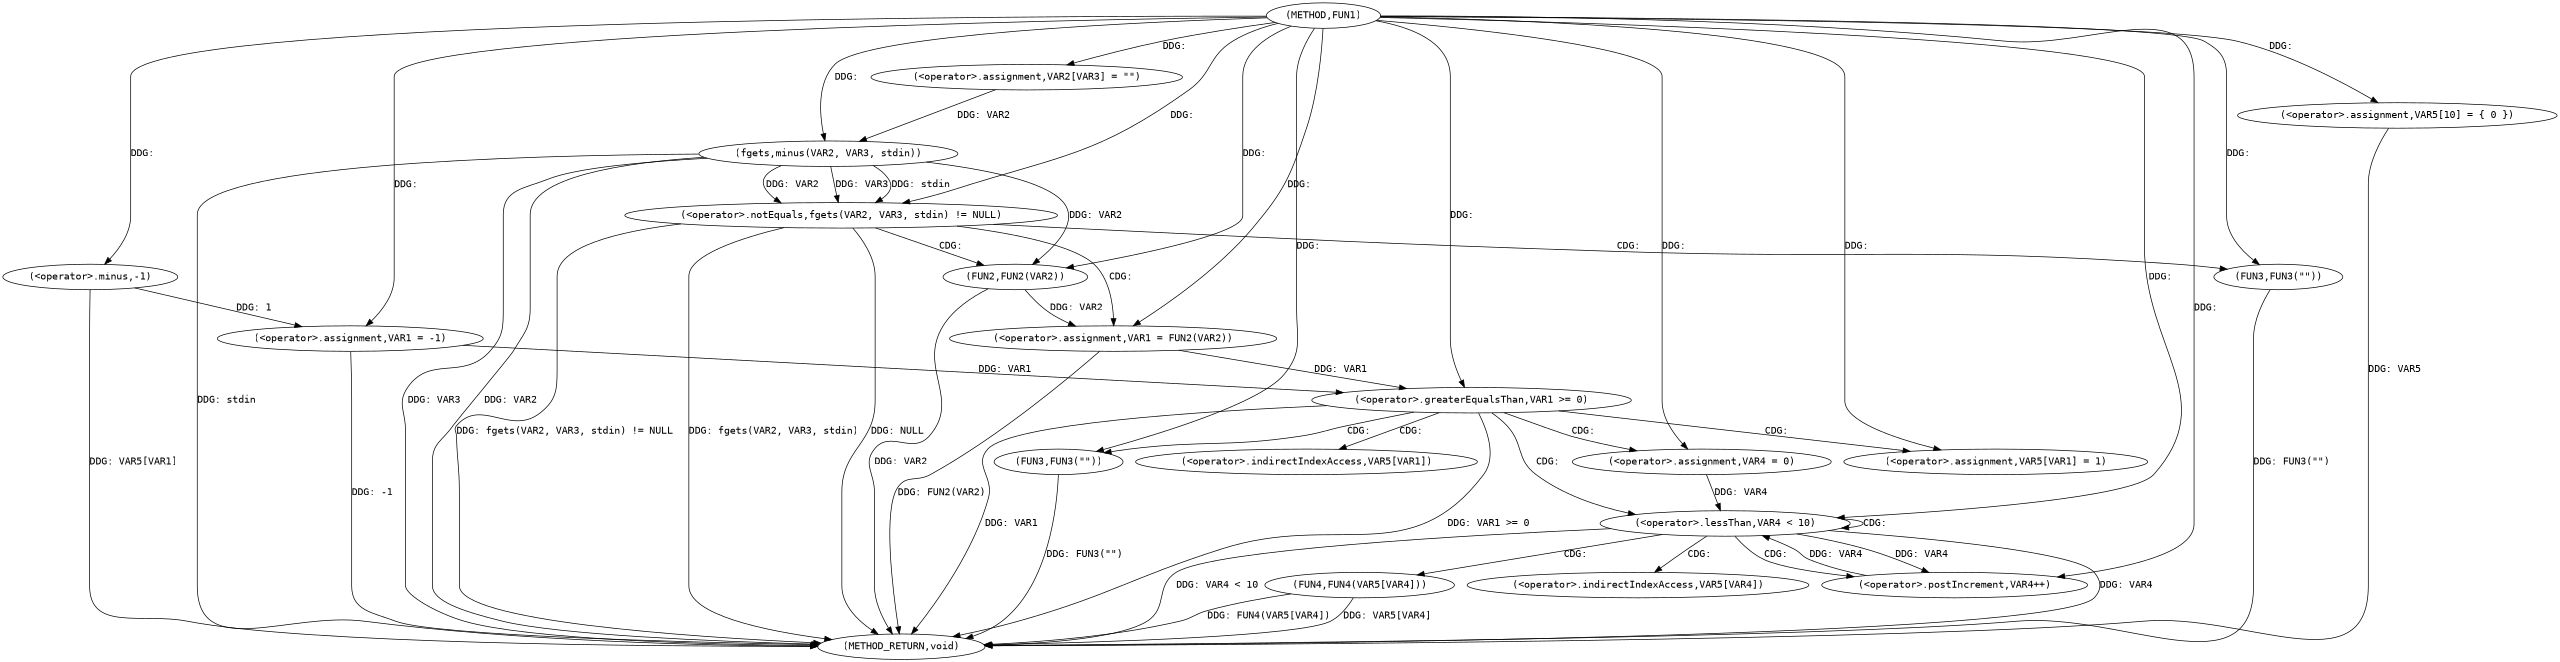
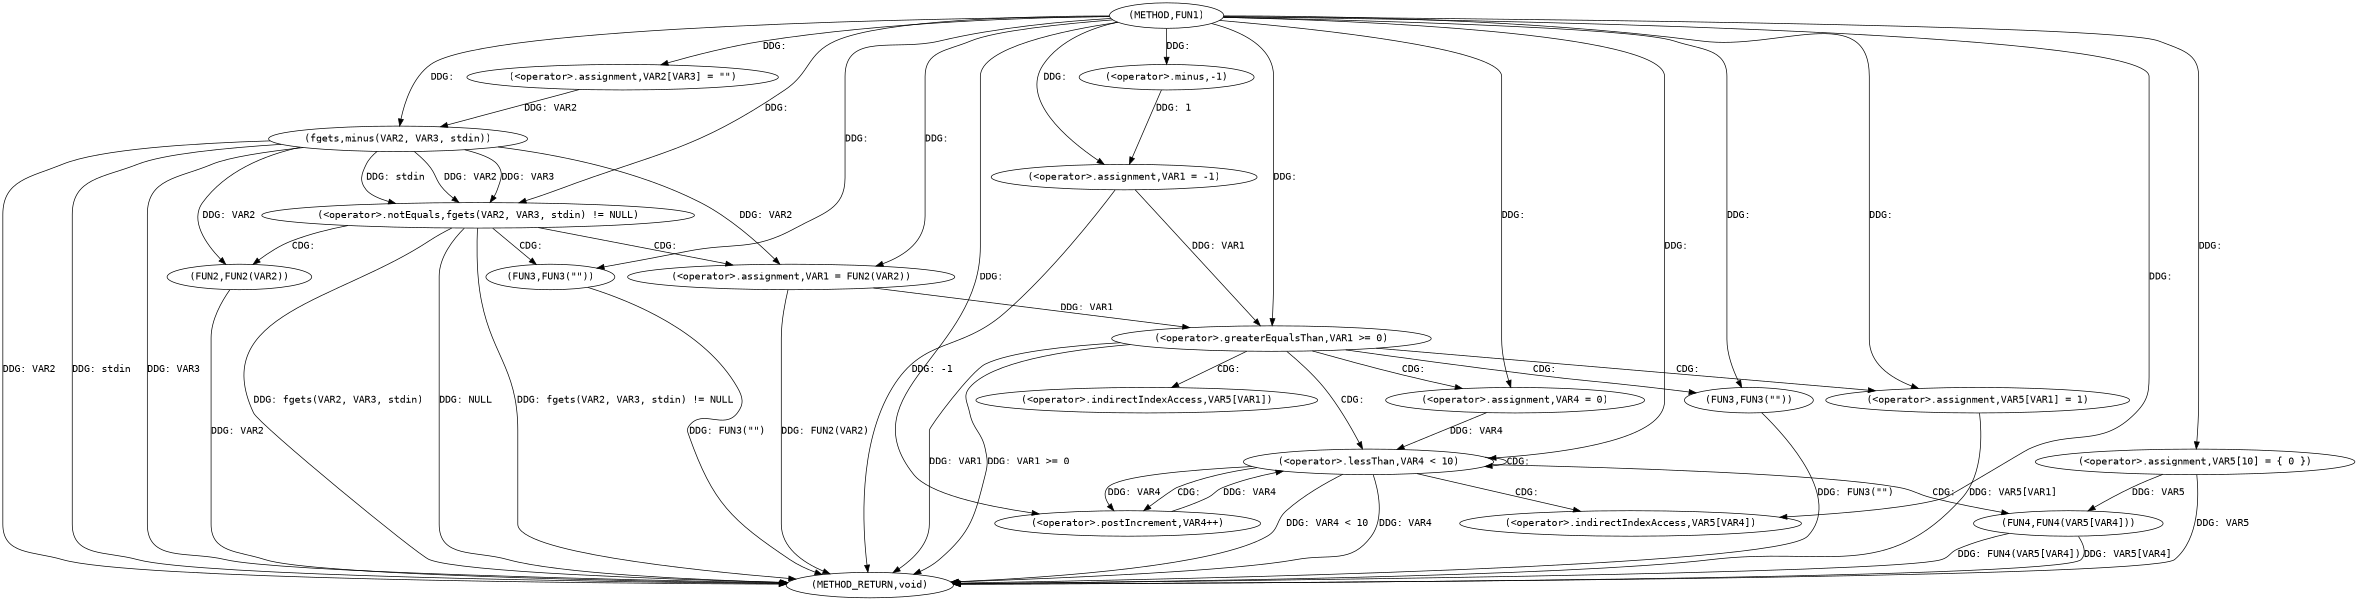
(1243, 199) -> (2044, 49)
(1045, 309) -> (646, 180)
none -> (2128, 489)
(292, 633) -> (1515, 572)
